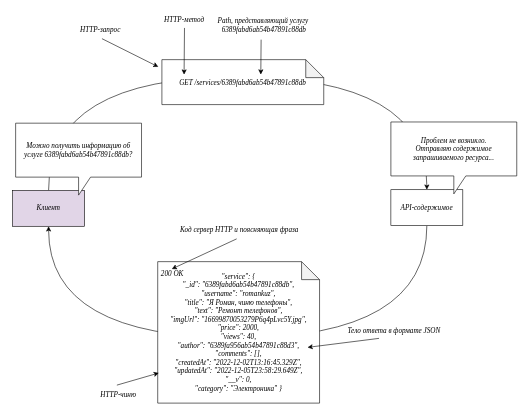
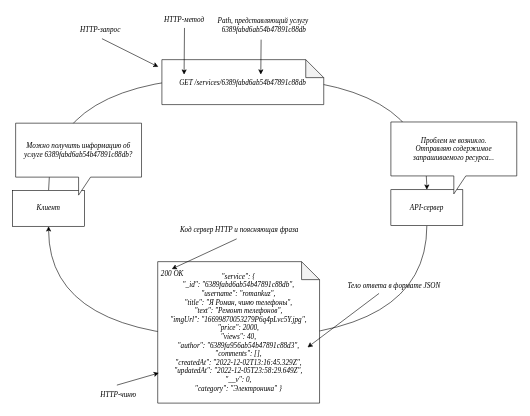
(427, 208) -> (427, 208)
(48, 209) -> (48, 209)
(394, 331) -> (394, 286)
